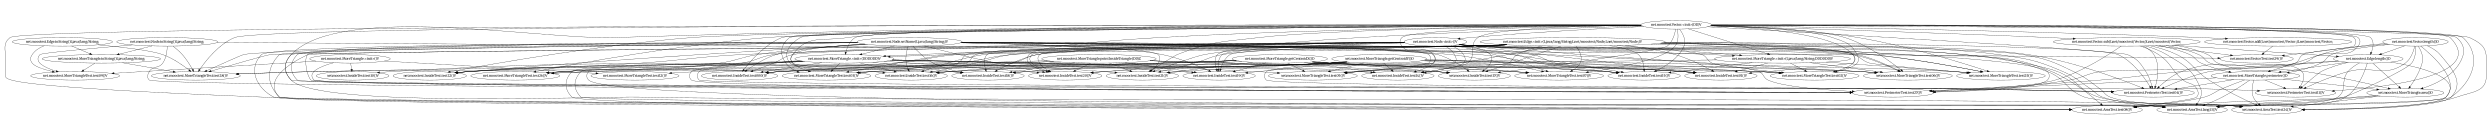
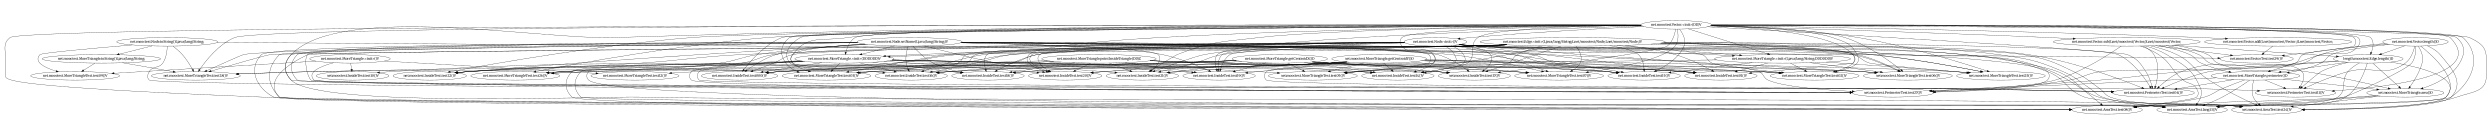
(62, 42) -> none
(2368, 59) -> (2368, 59)
none -> (1260, 65)
